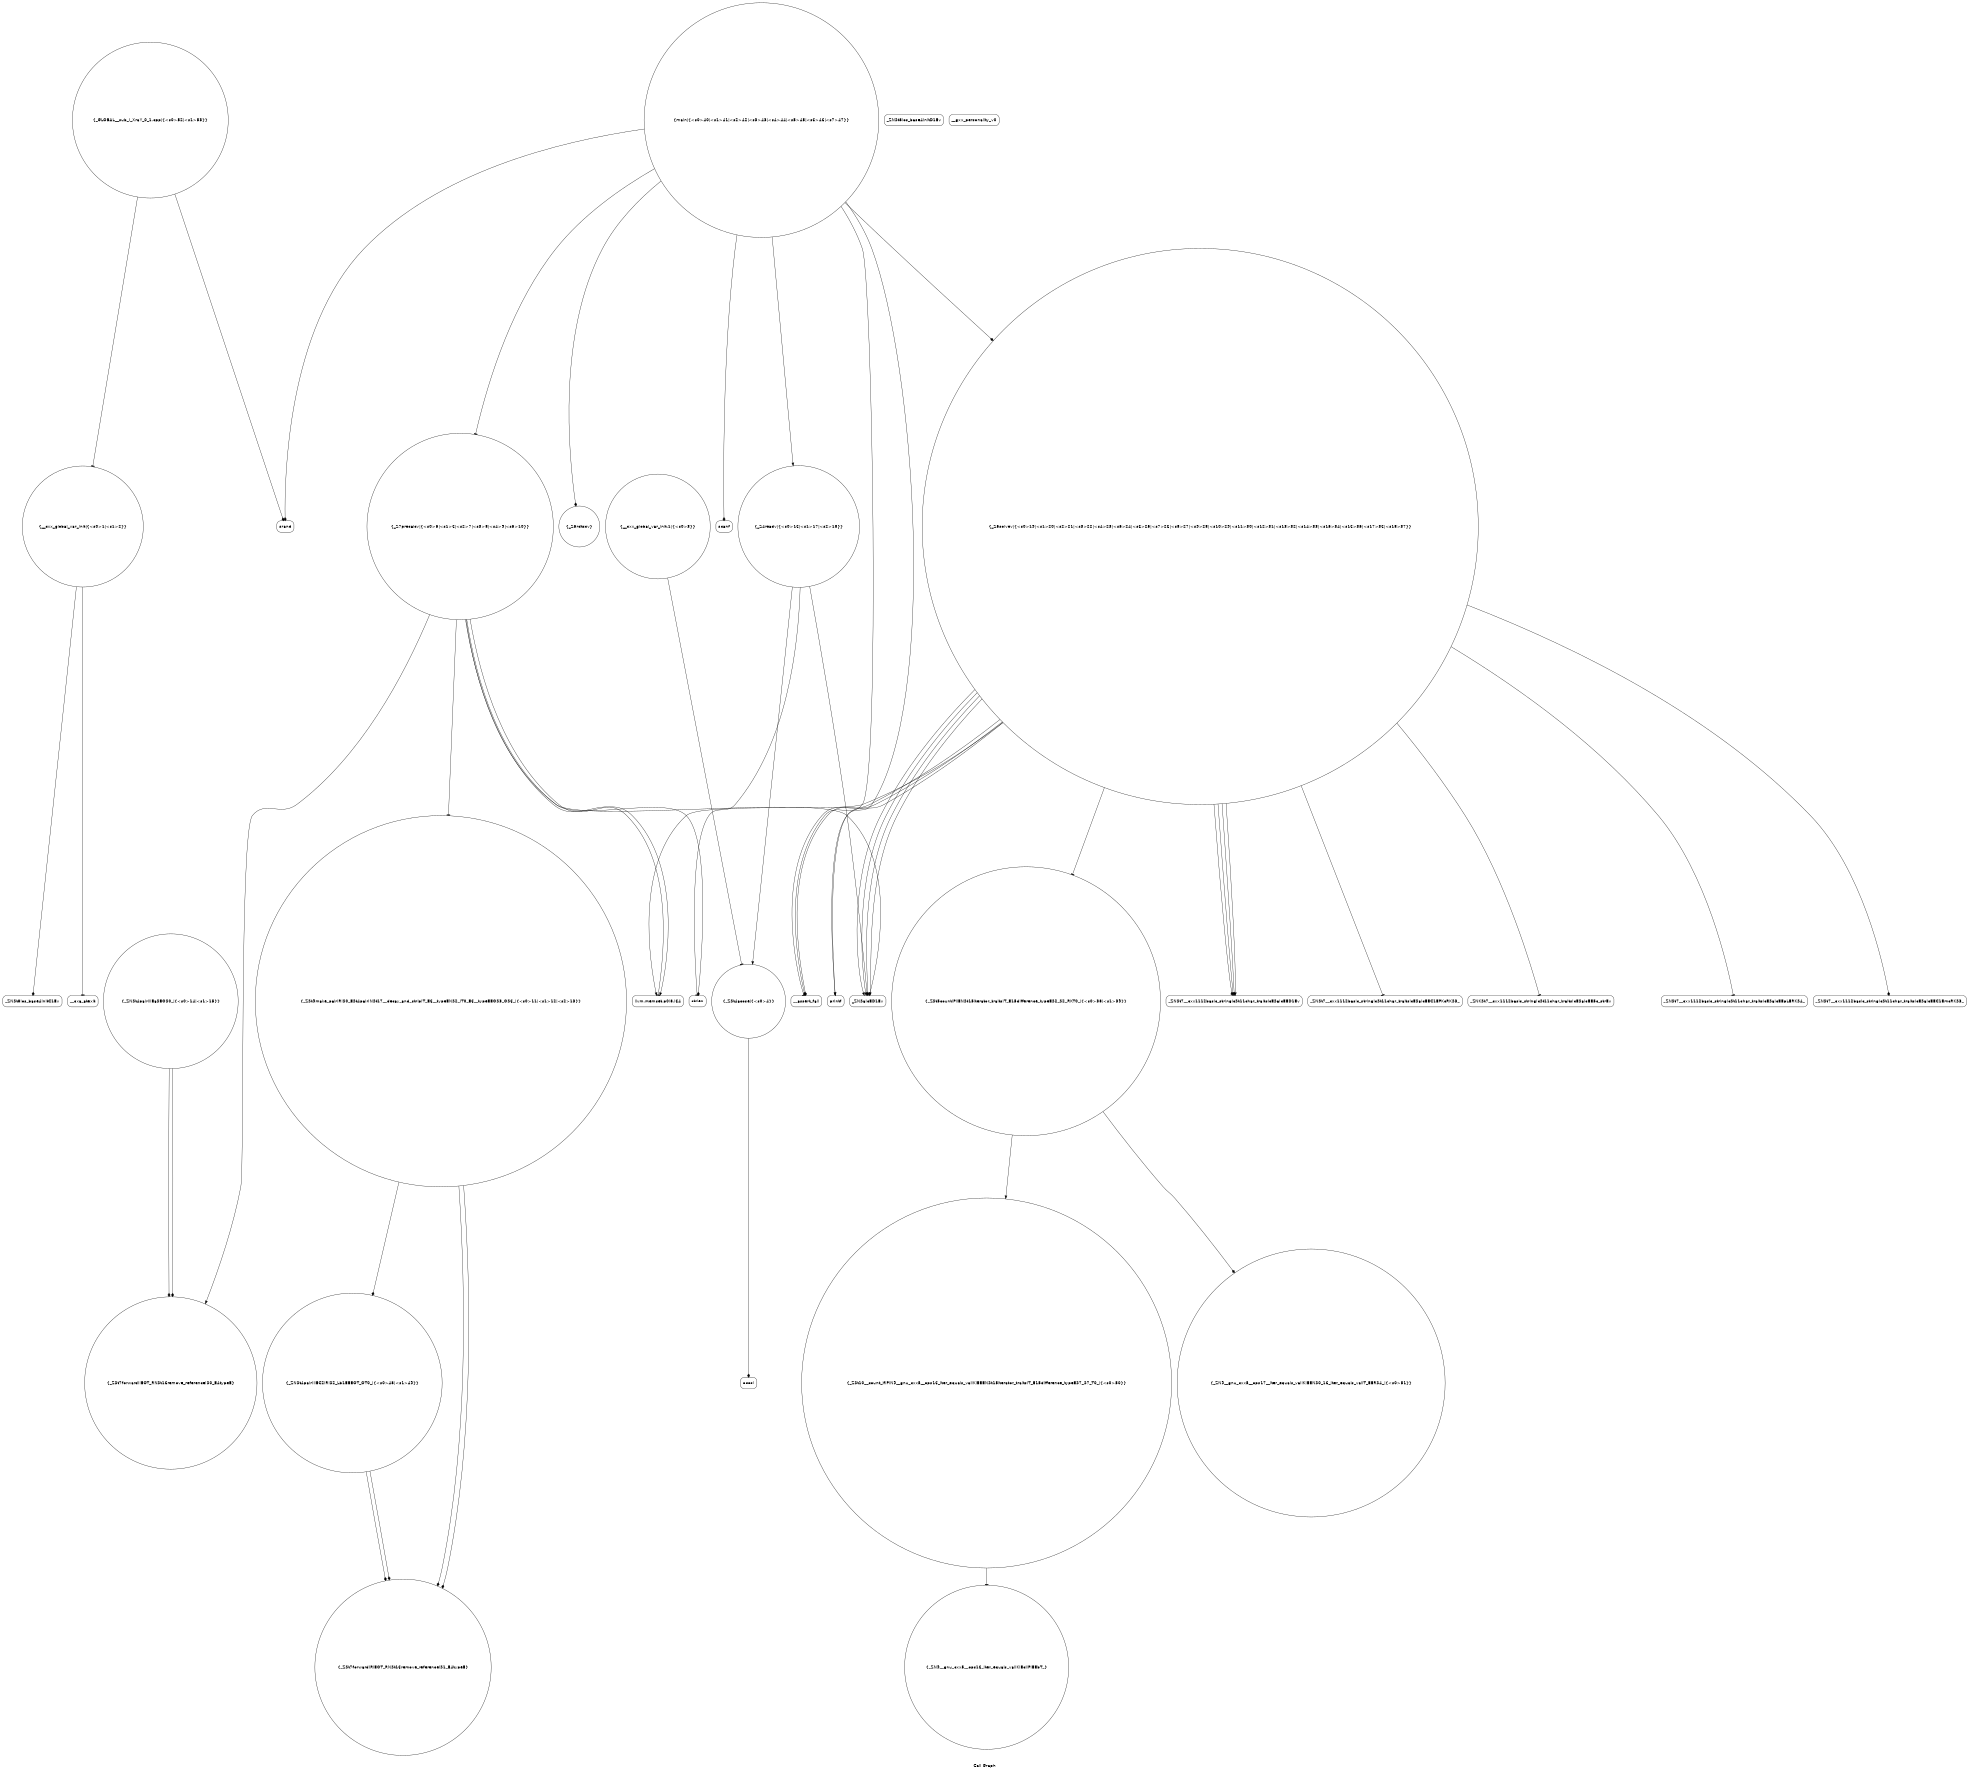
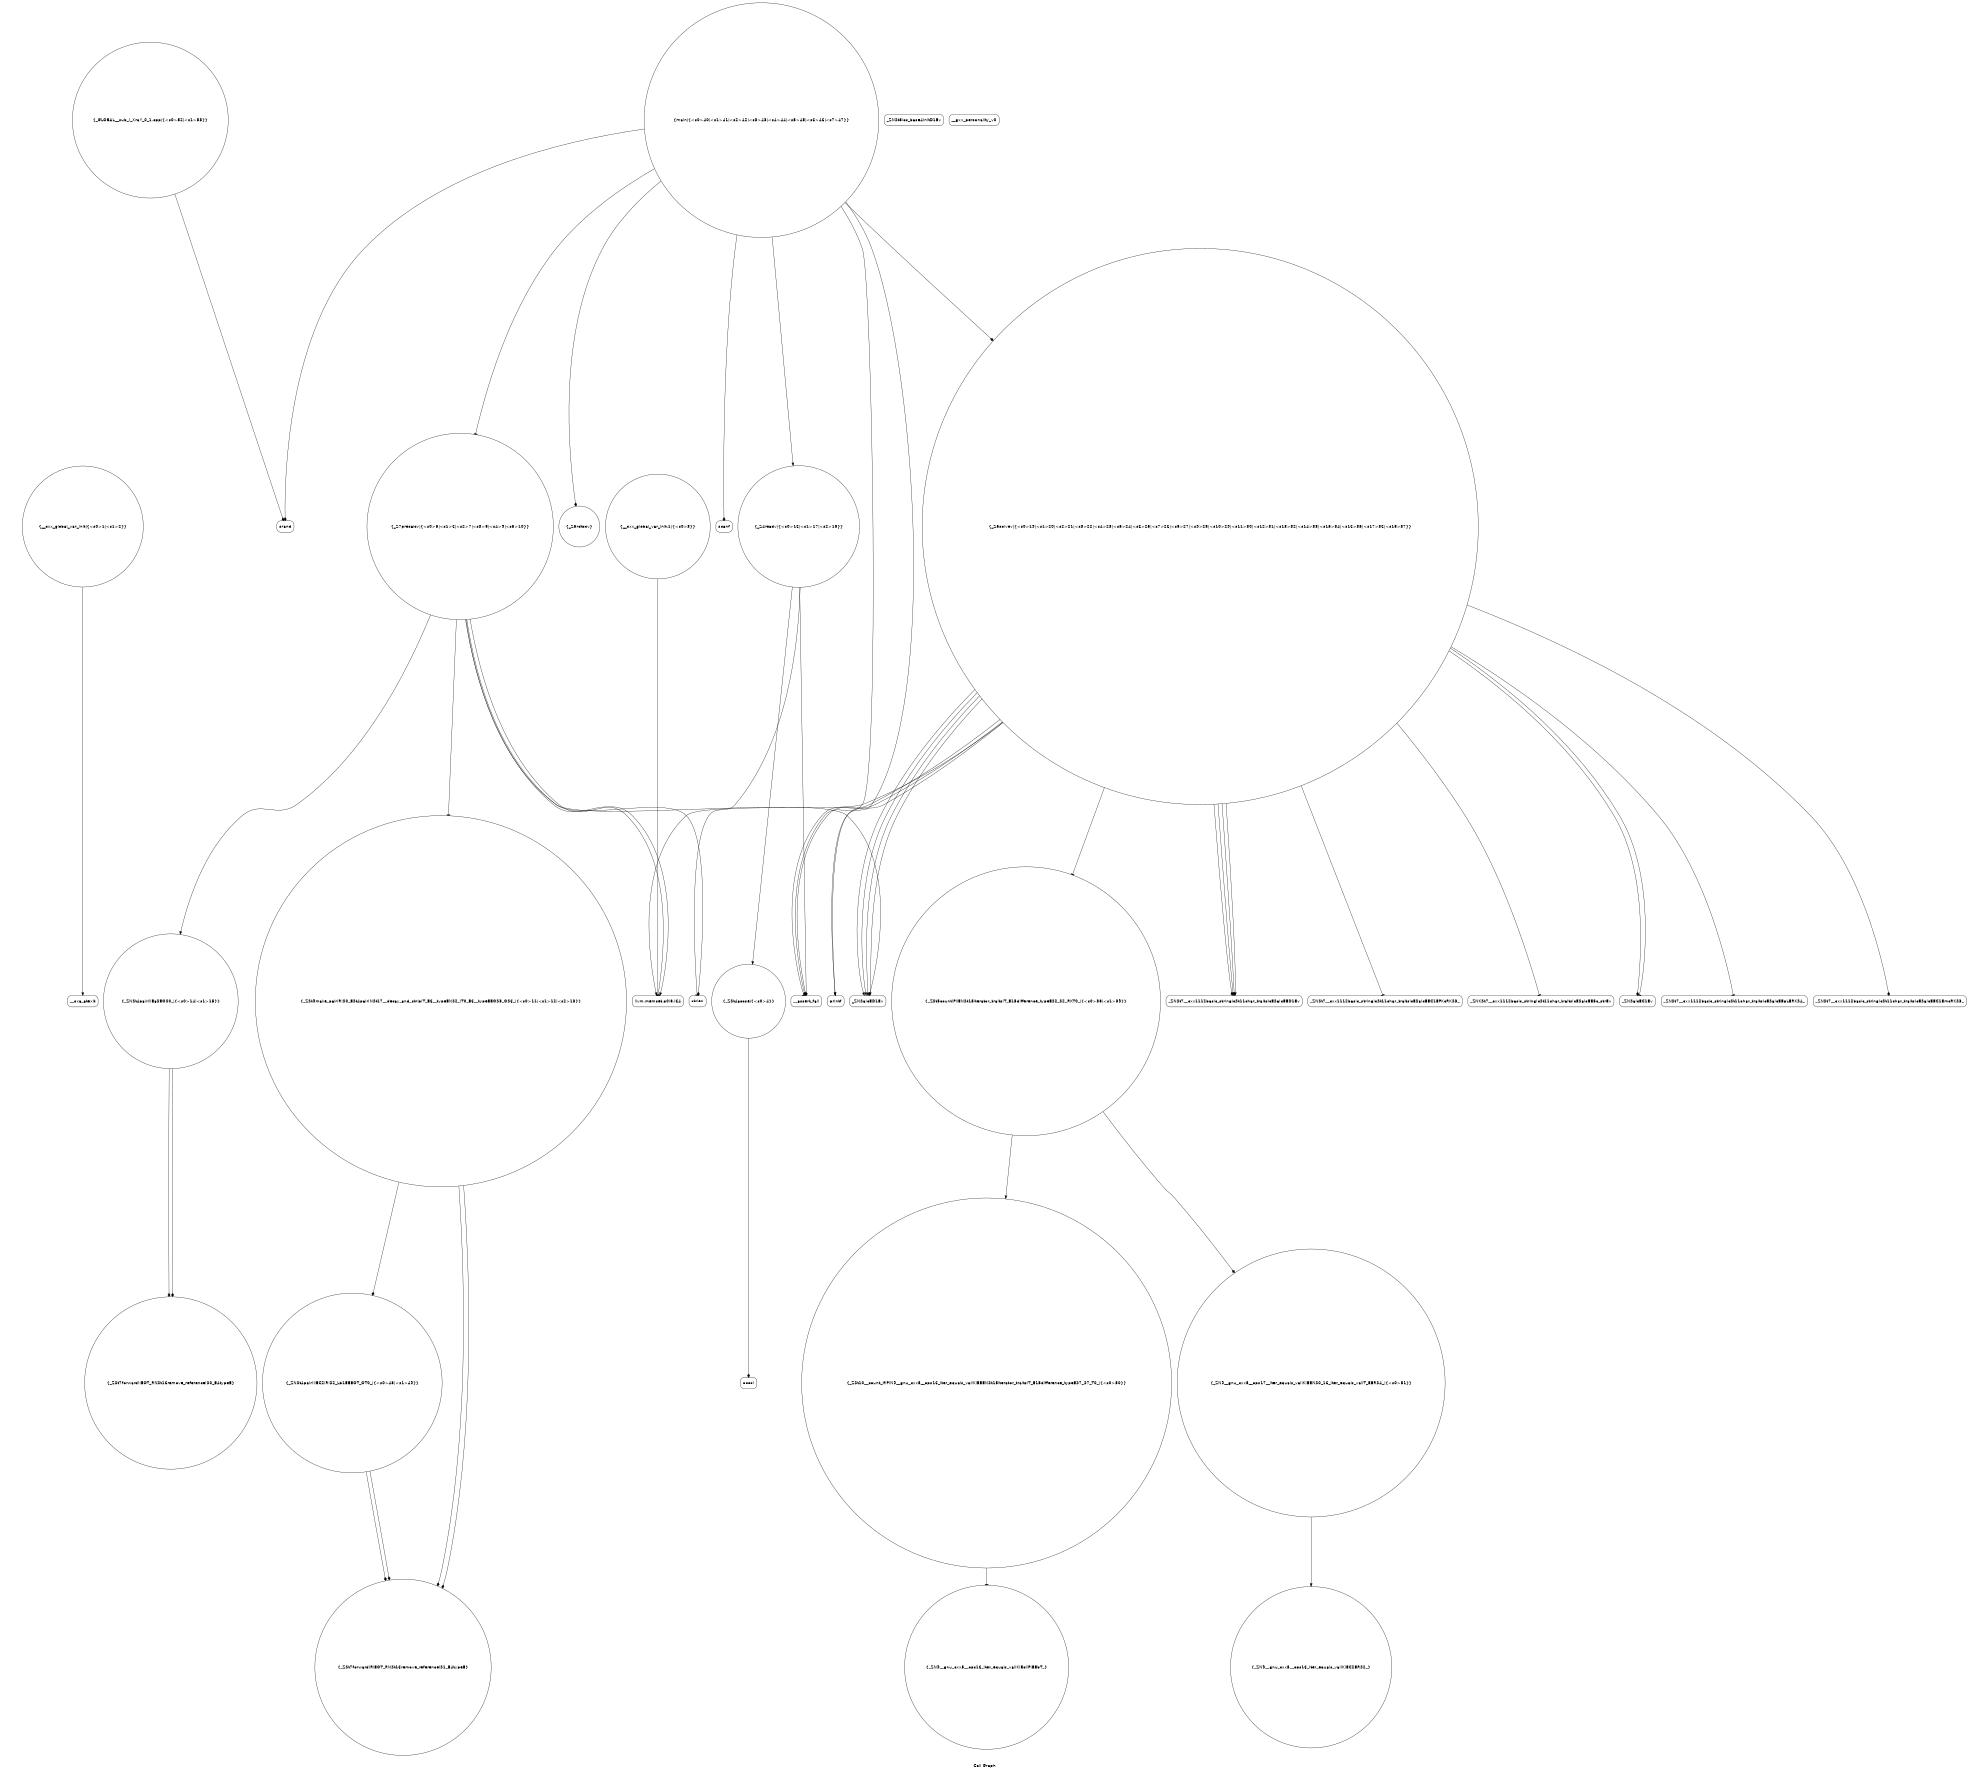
(115, 331) -> none
(705, 771) -> (658, 787)
(843, 788) -> (803, 790)
(83, 791) -> (83, 791)
(244, 920) -> (314, 791)
(32, 1001) -> none
none -> (1637, 1001)
none -> (1311, 1667)
